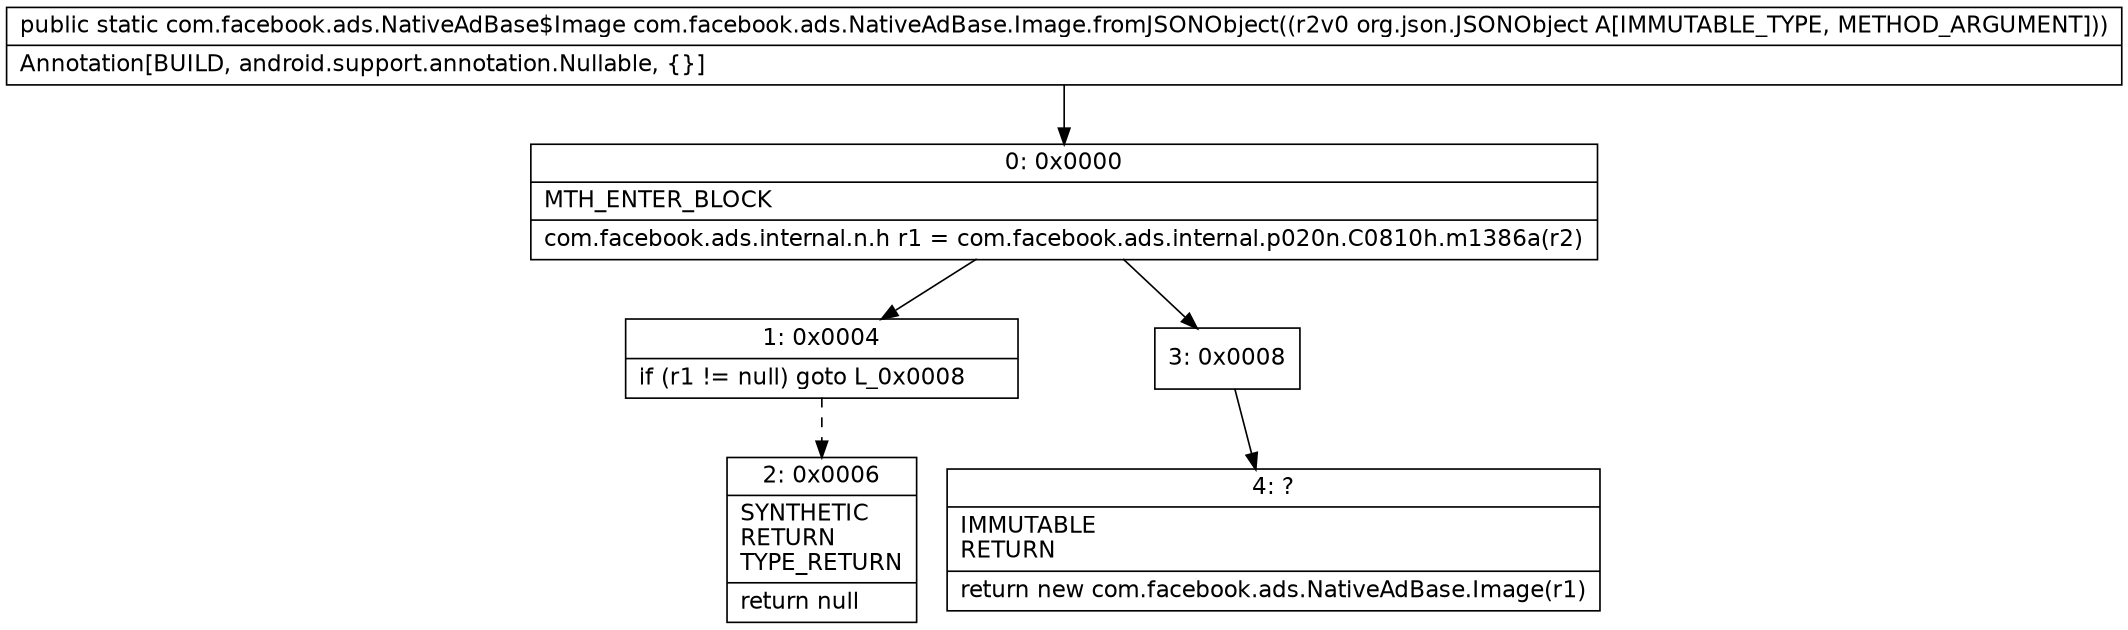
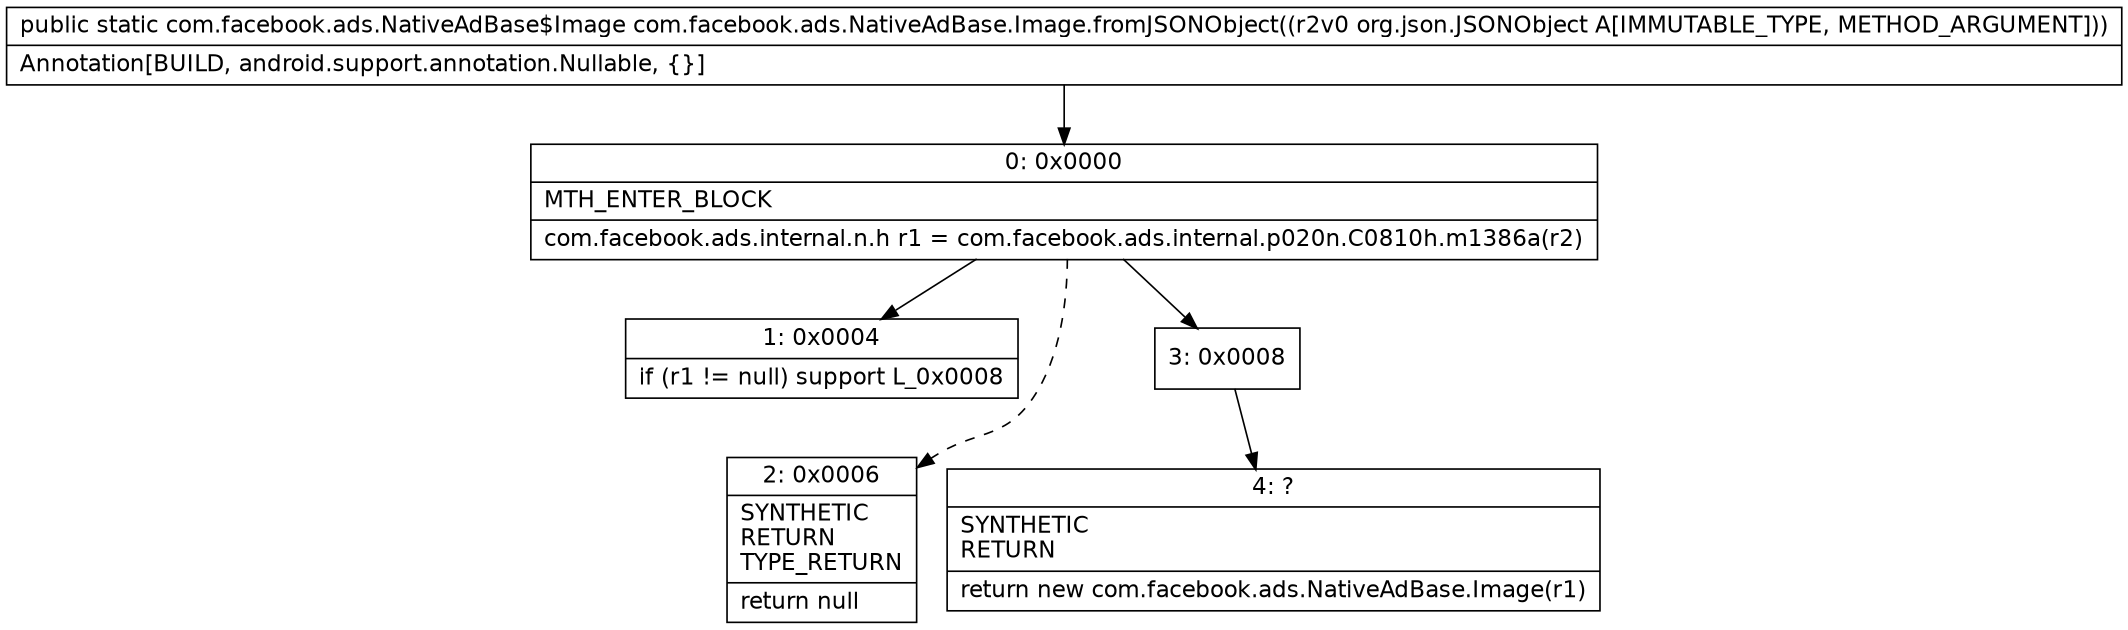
(803, 378) -> (822, 378)
(822, 419) -> (1039, 387)
(1029, 526) -> (1025, 526)
